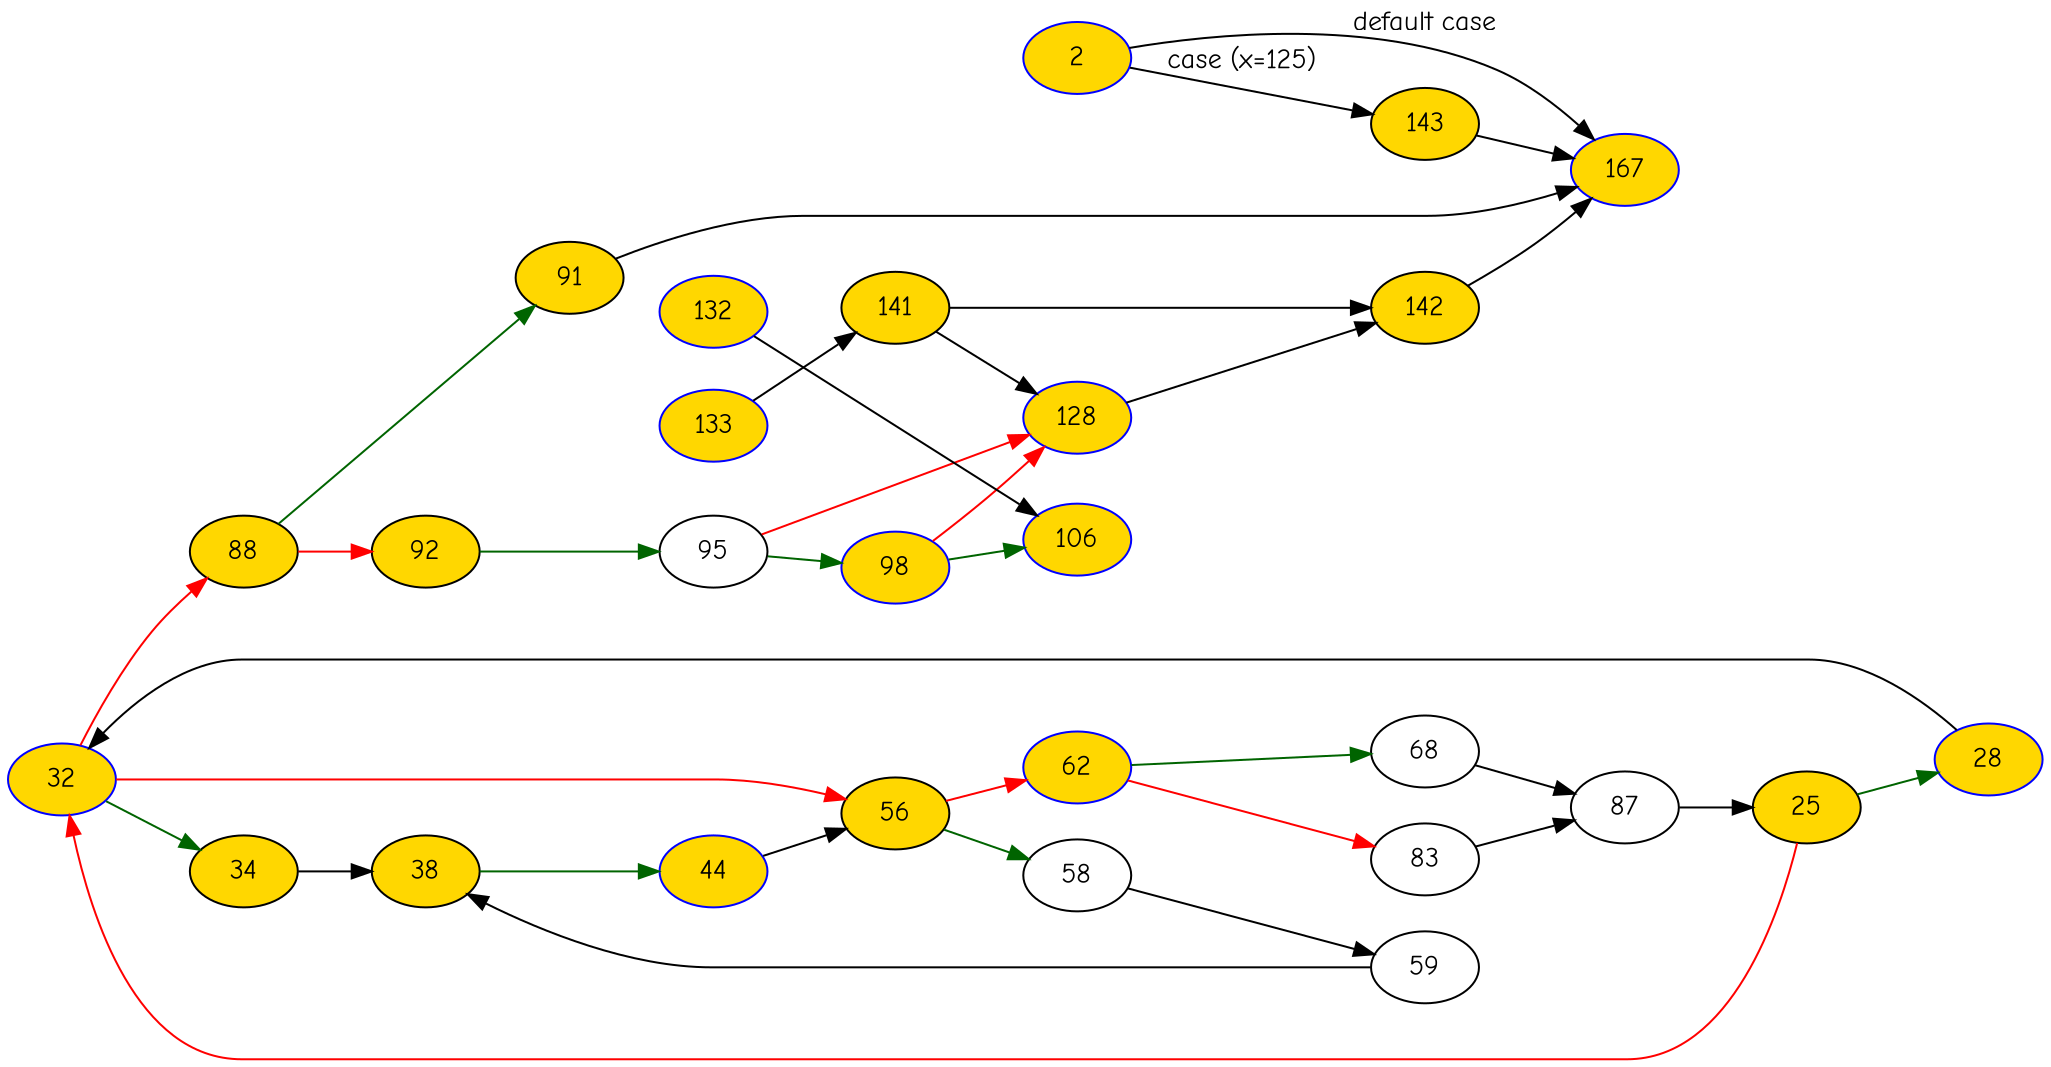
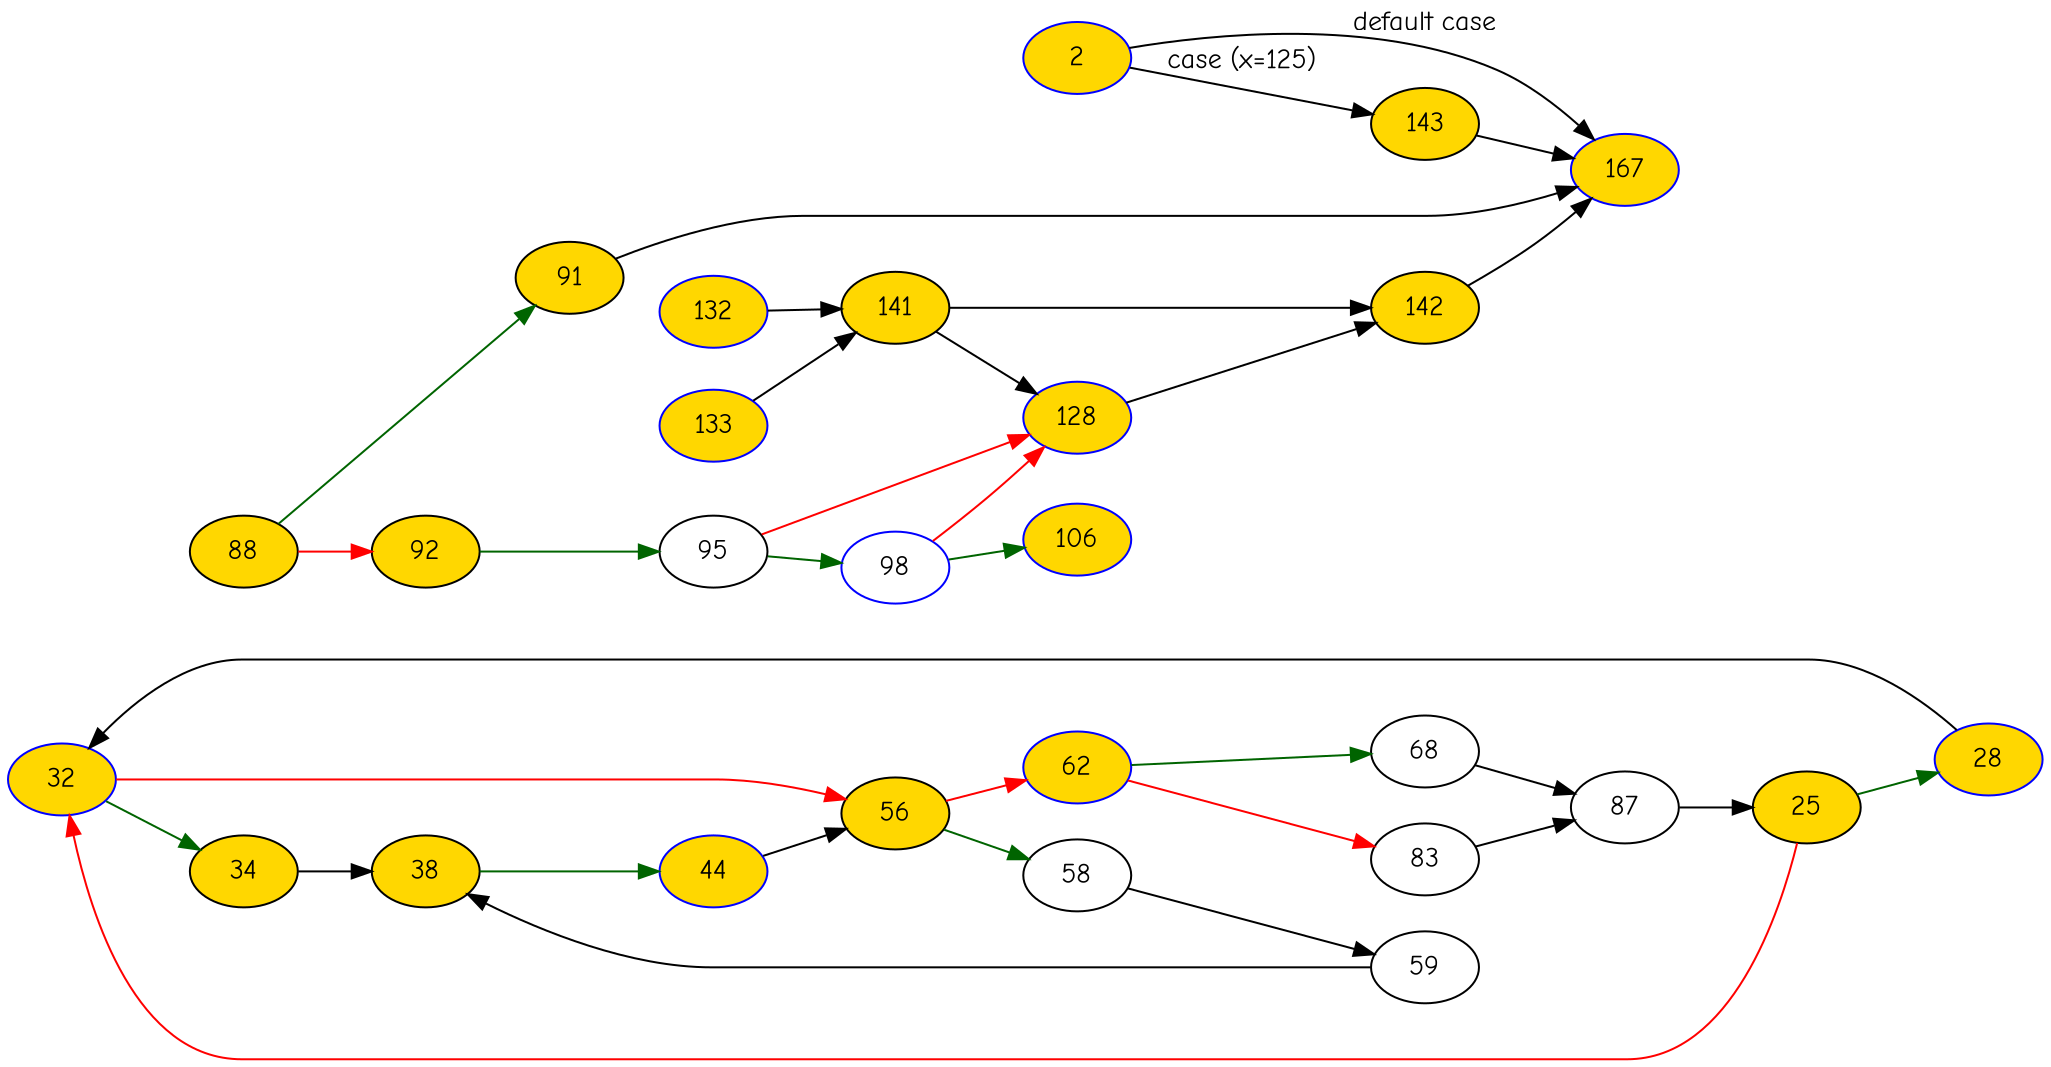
(887, 420) -> (794, 310)
(895, 568) -> (895, 568)
(129, 663) -> none
